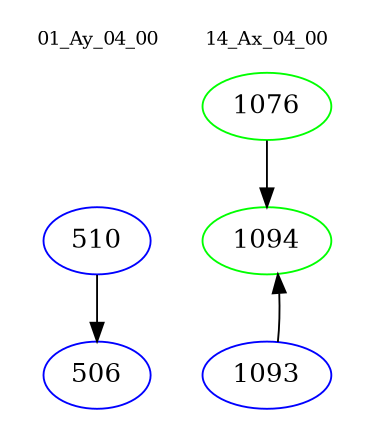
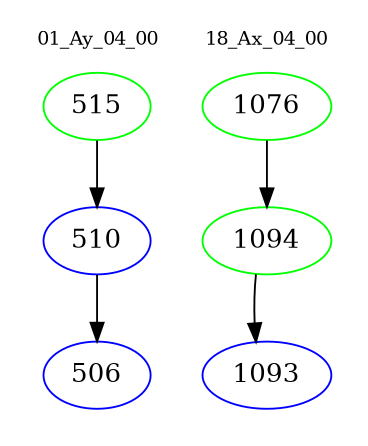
(267, 40) -> (267, 40)
none -> (97, 106)
(279, 318) -> (254, 299)
